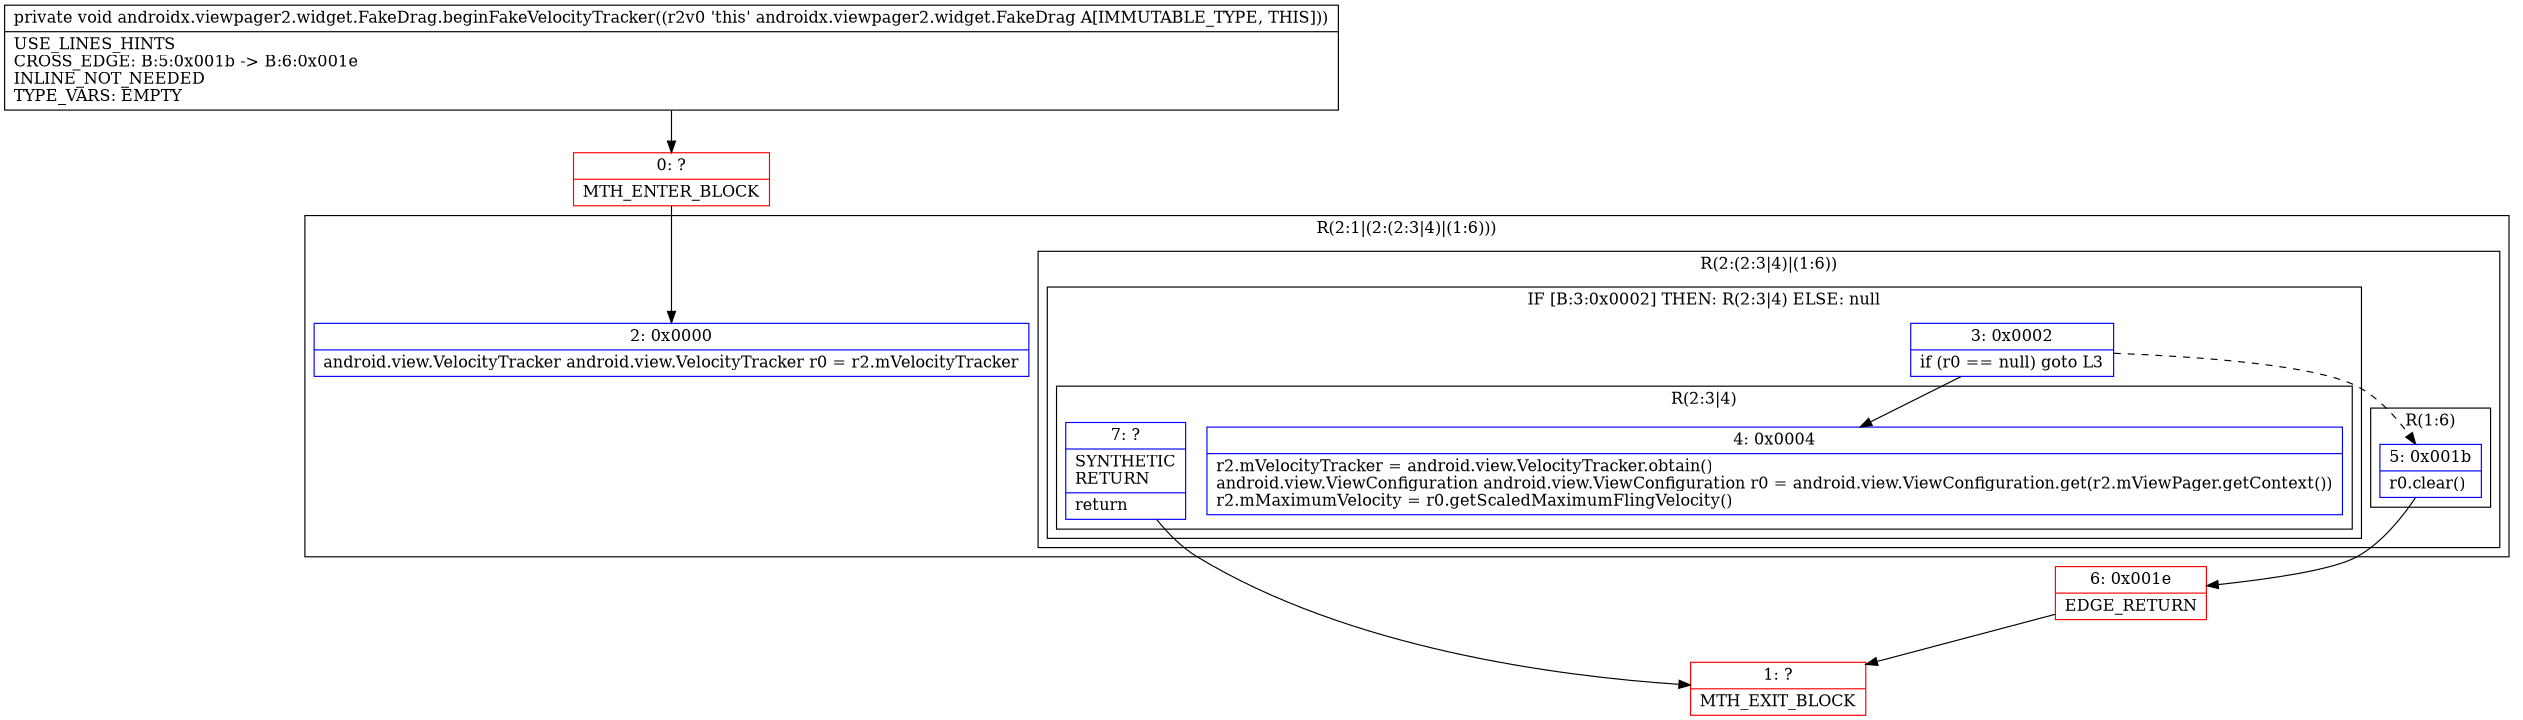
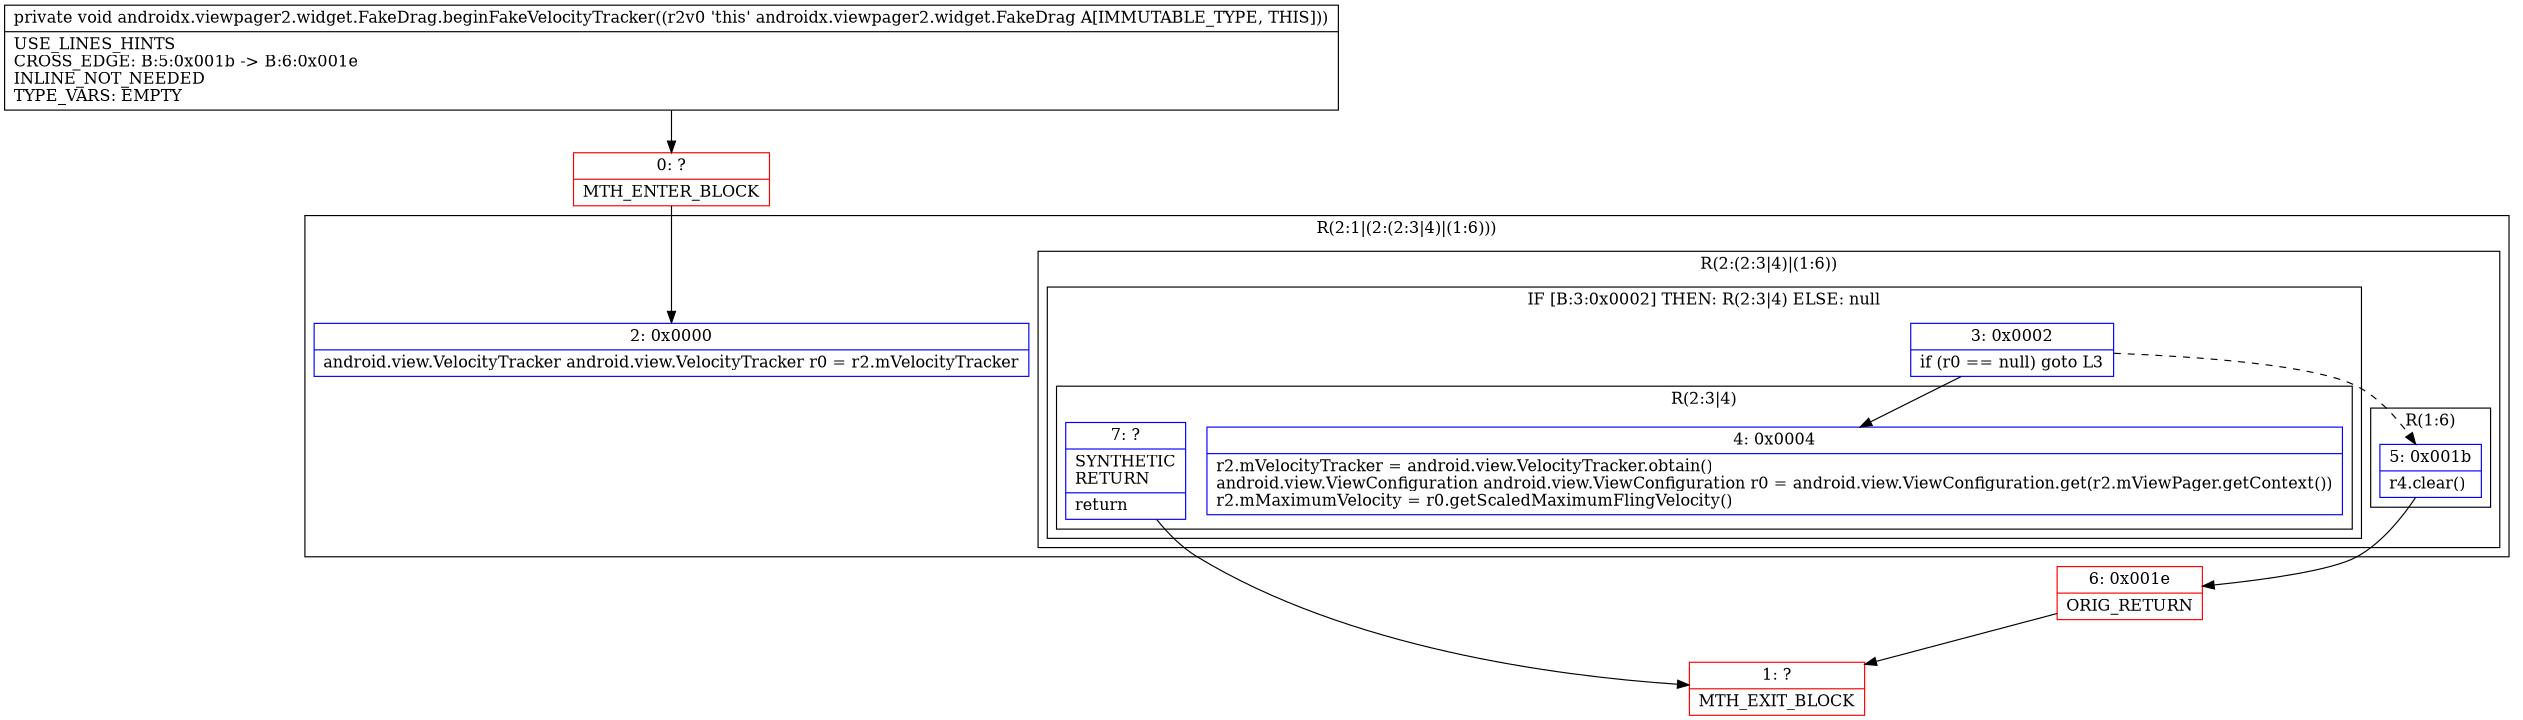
(2428, 484) -> (2428, 484)
(2131, 606) -> (2130, 606)
